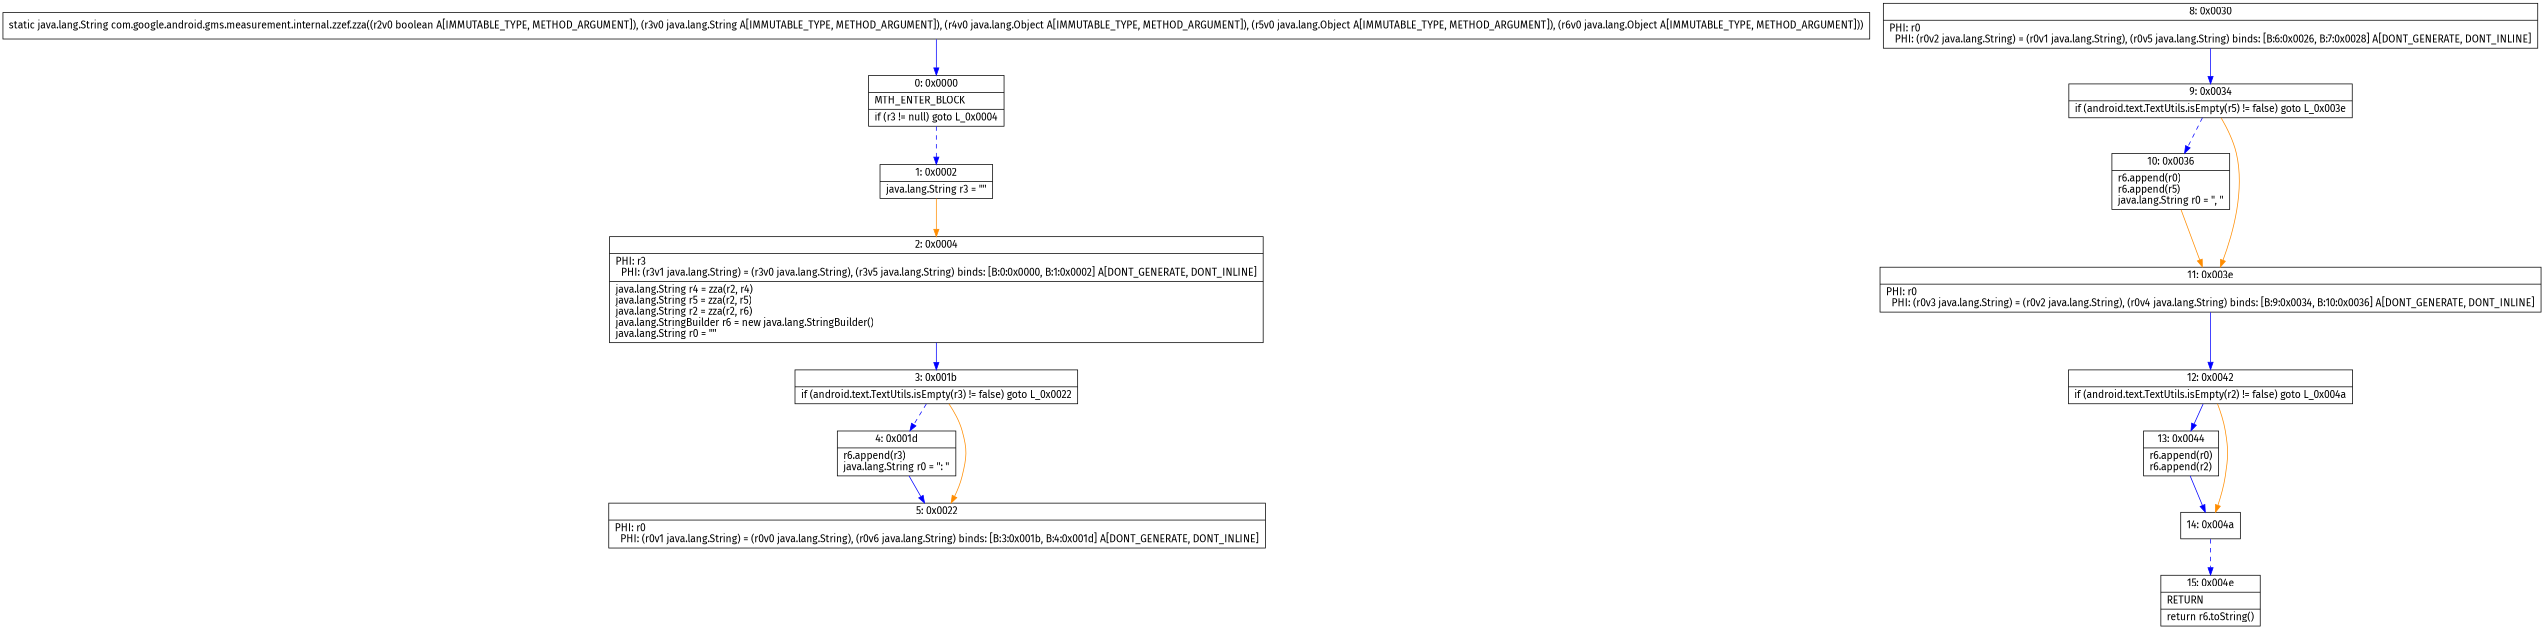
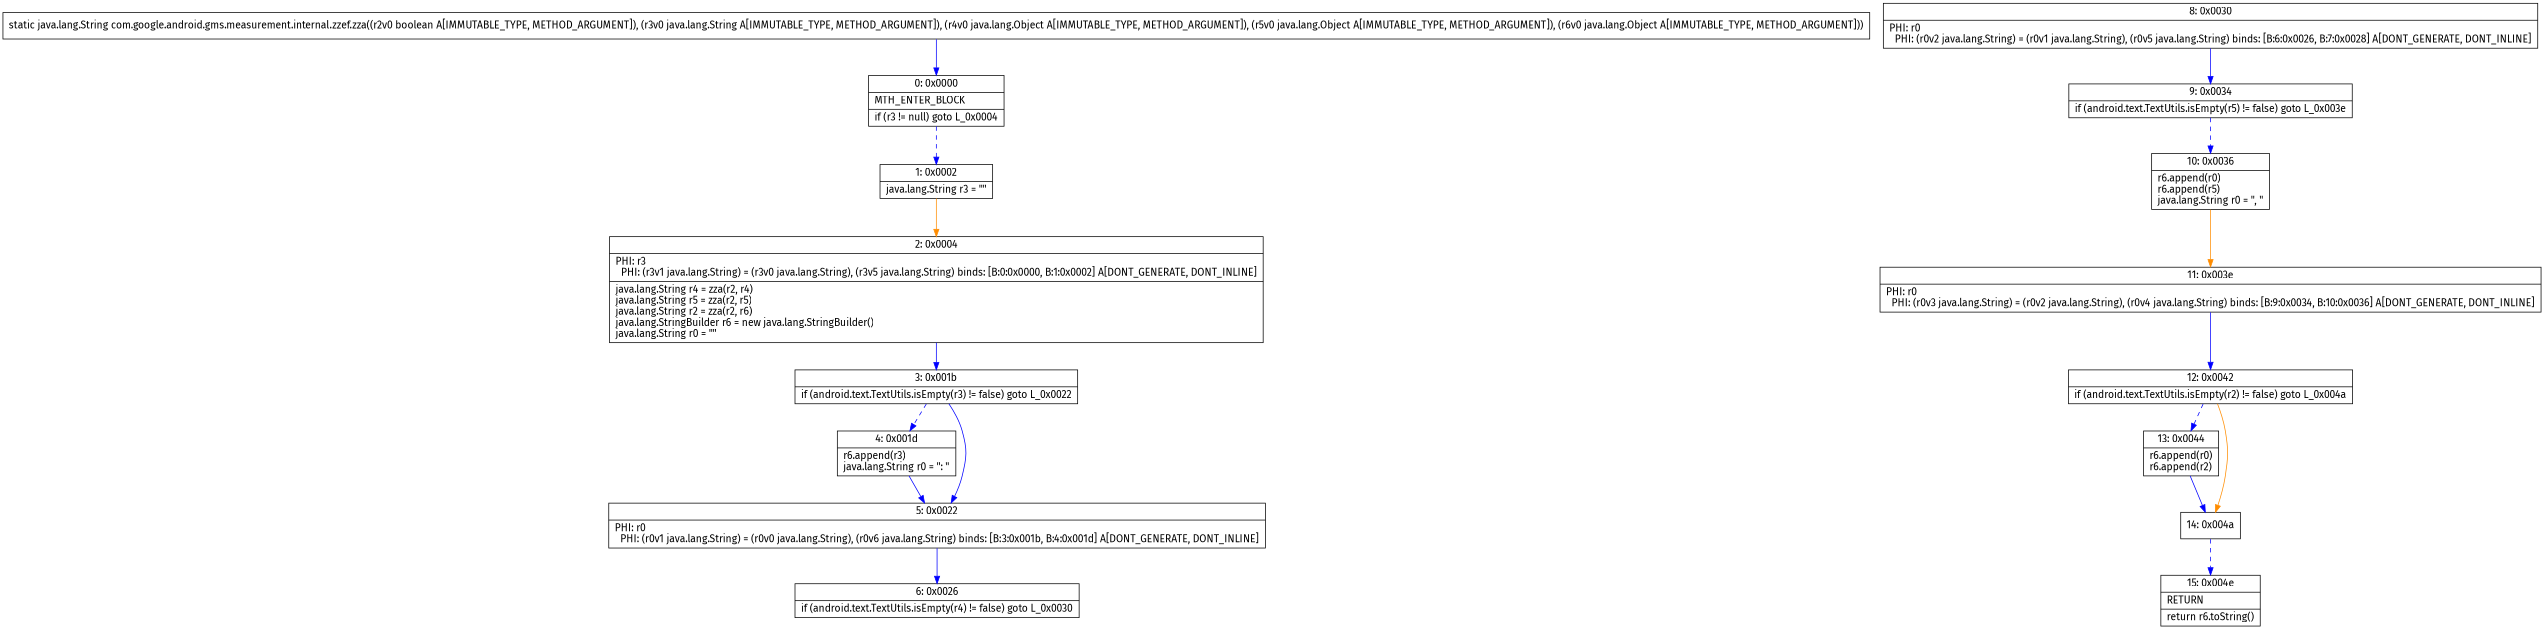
(2239, 188) -> none
(2199, 414) -> (2199, 414)
(966, 449) -> (966, 449)
none -> (937, 601)
